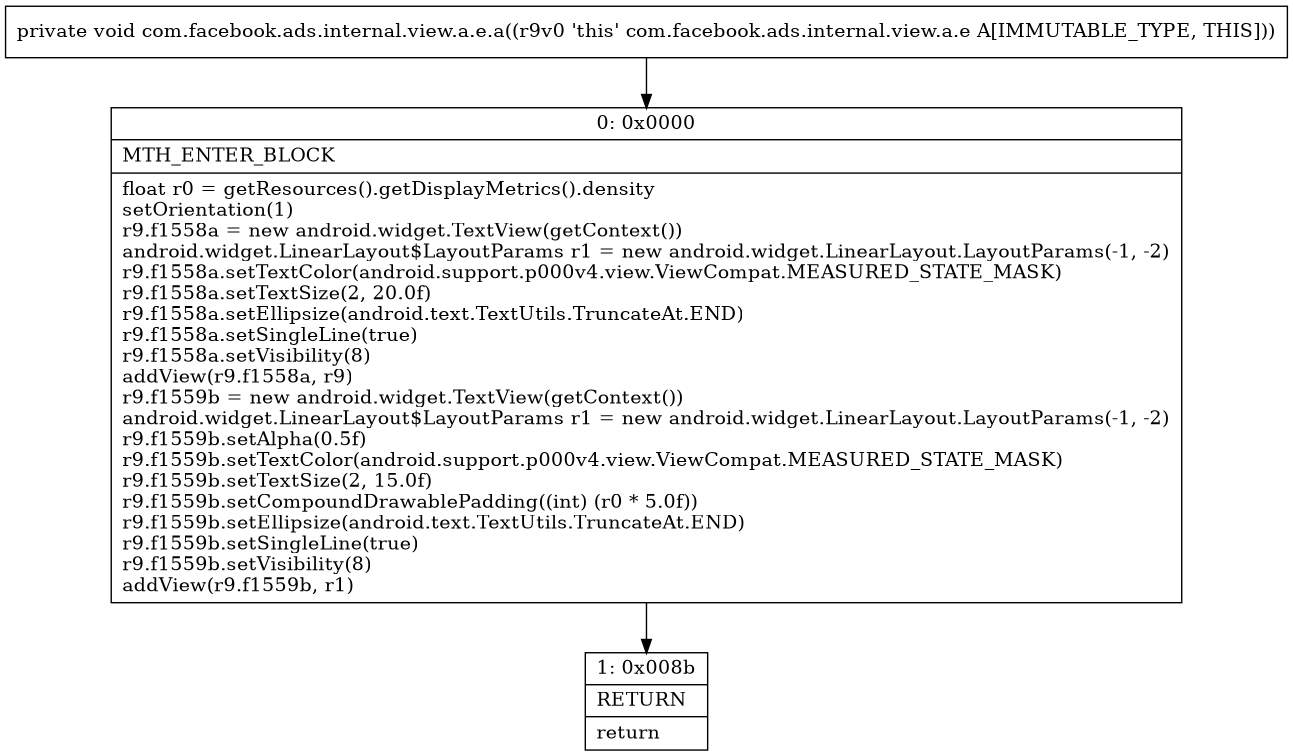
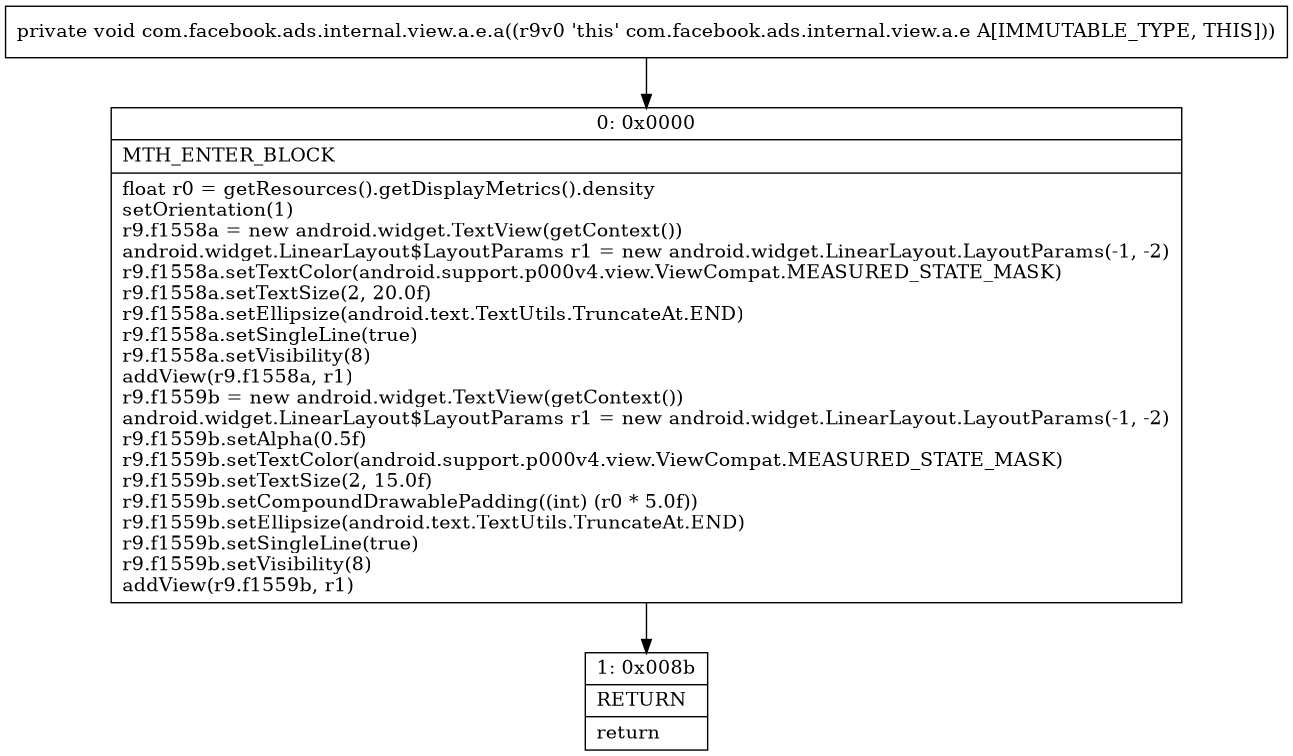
(238, 377) -> (238, 377)
